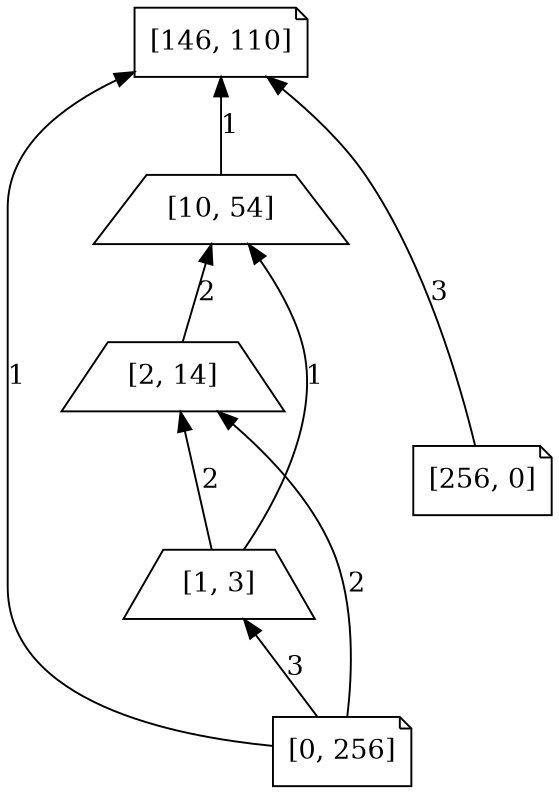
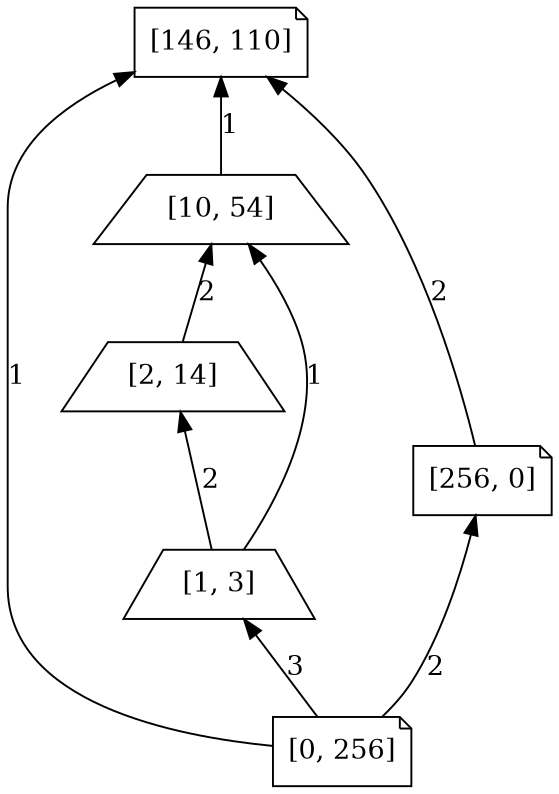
(440, 293) -> (440, 293)
(334, 553) -> (438, 632)
